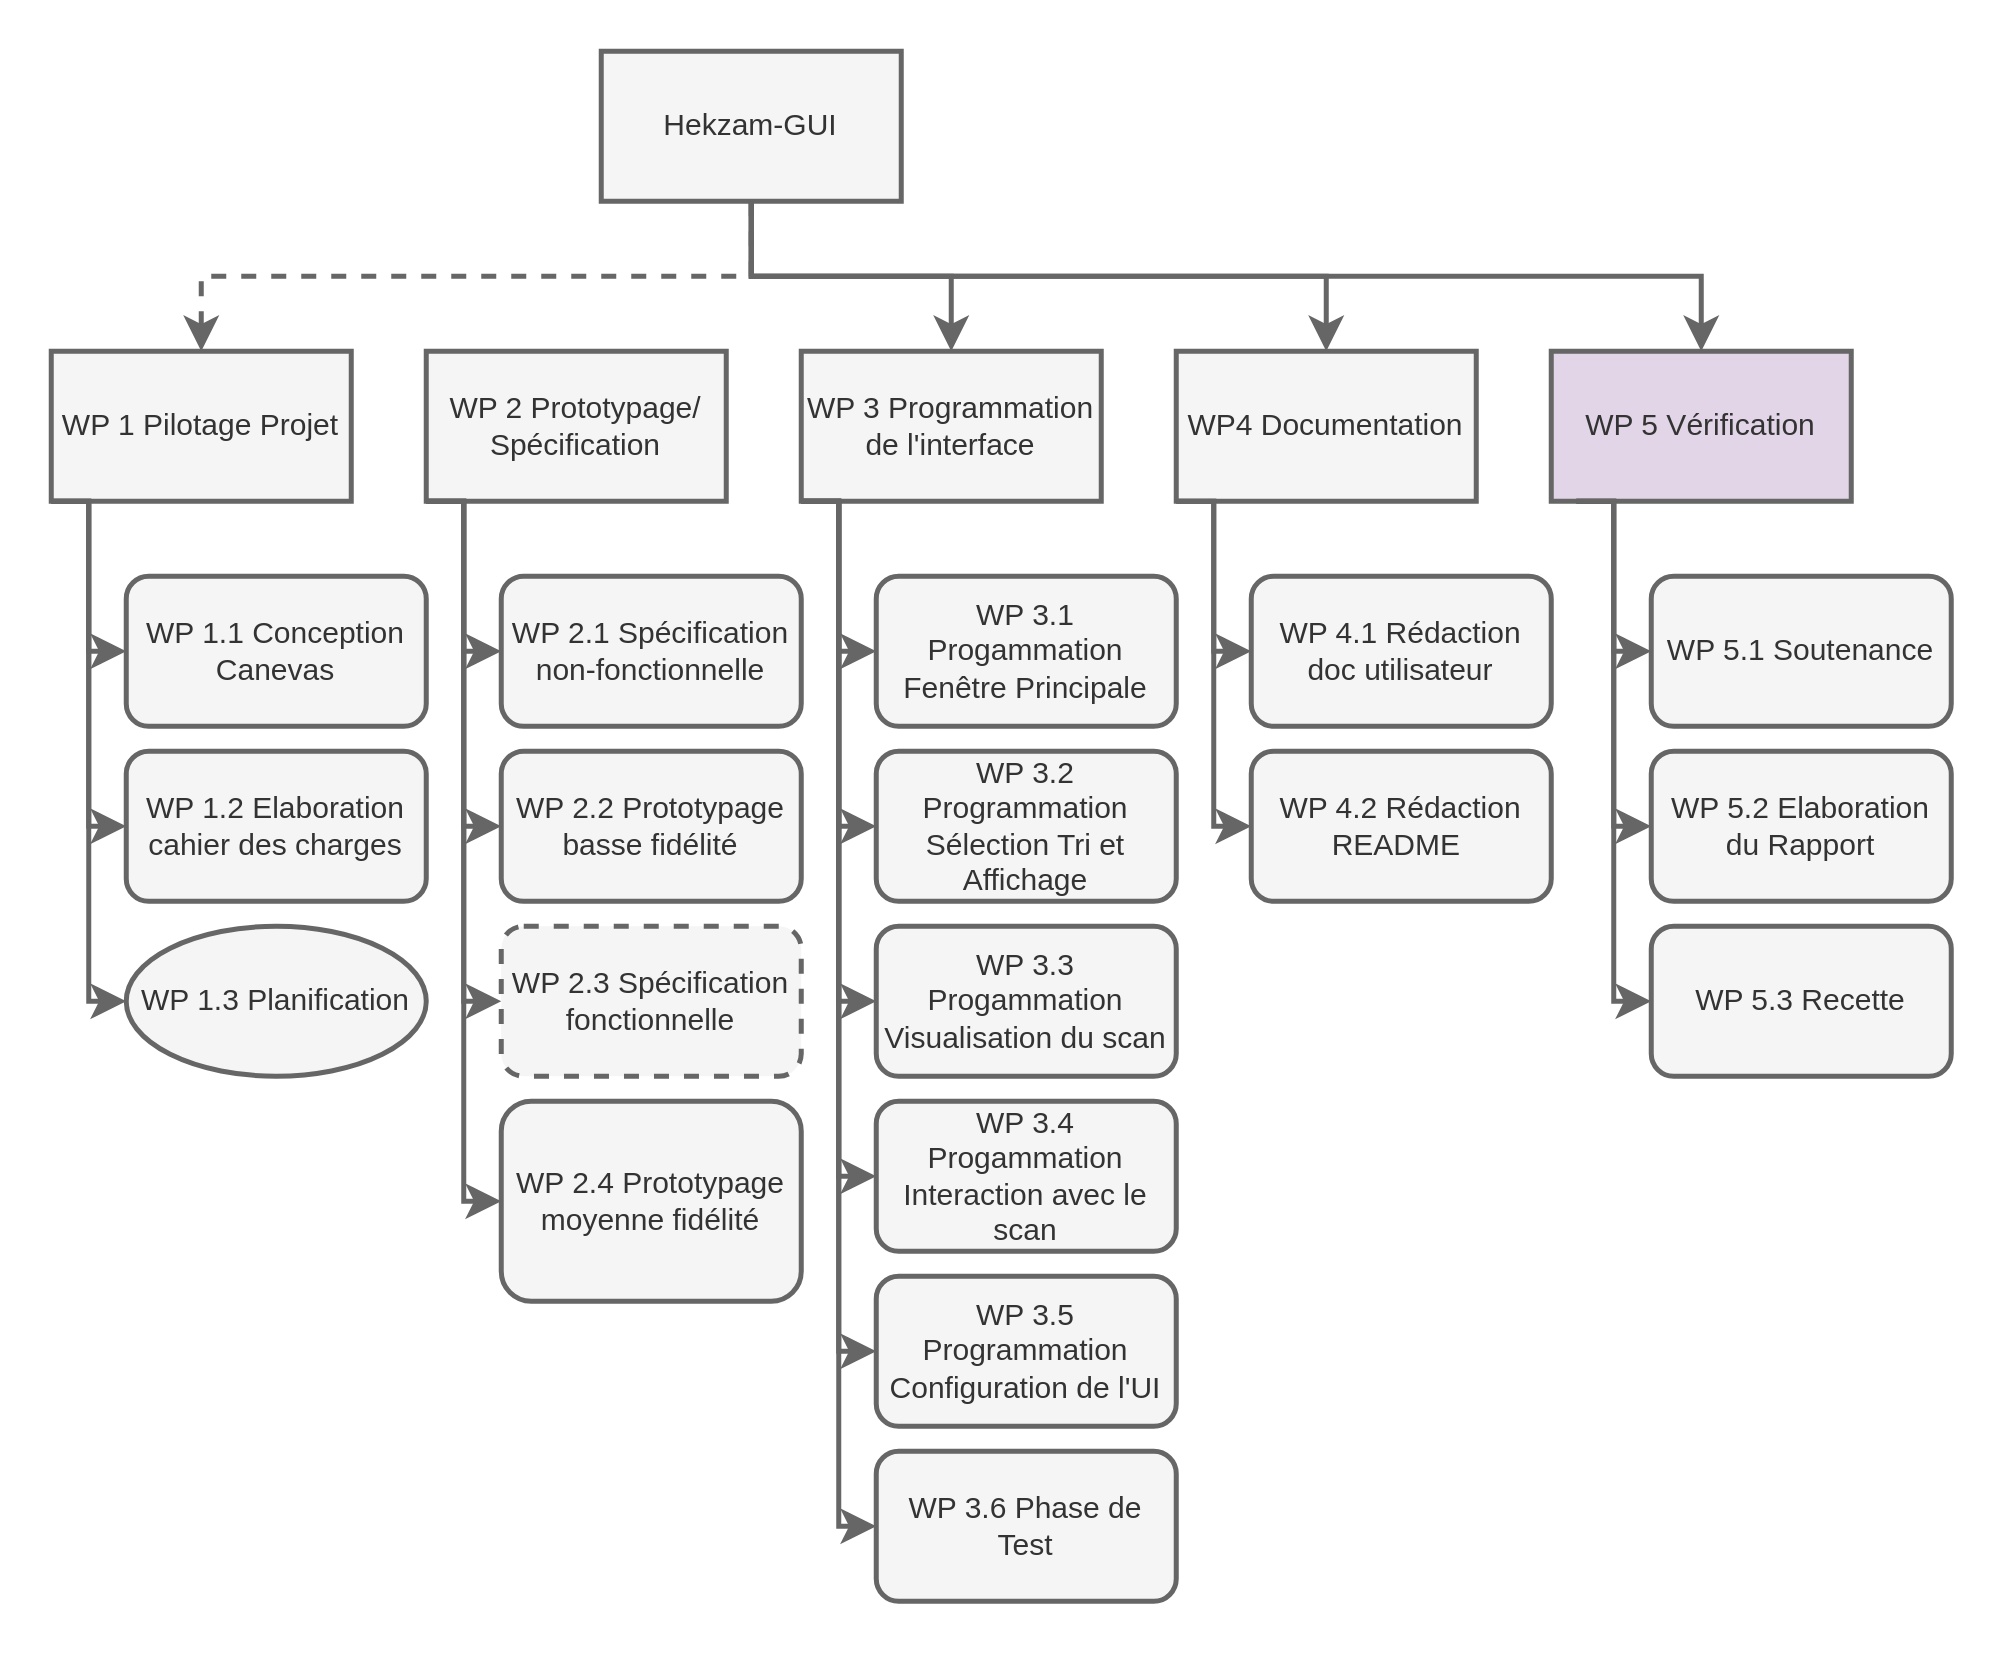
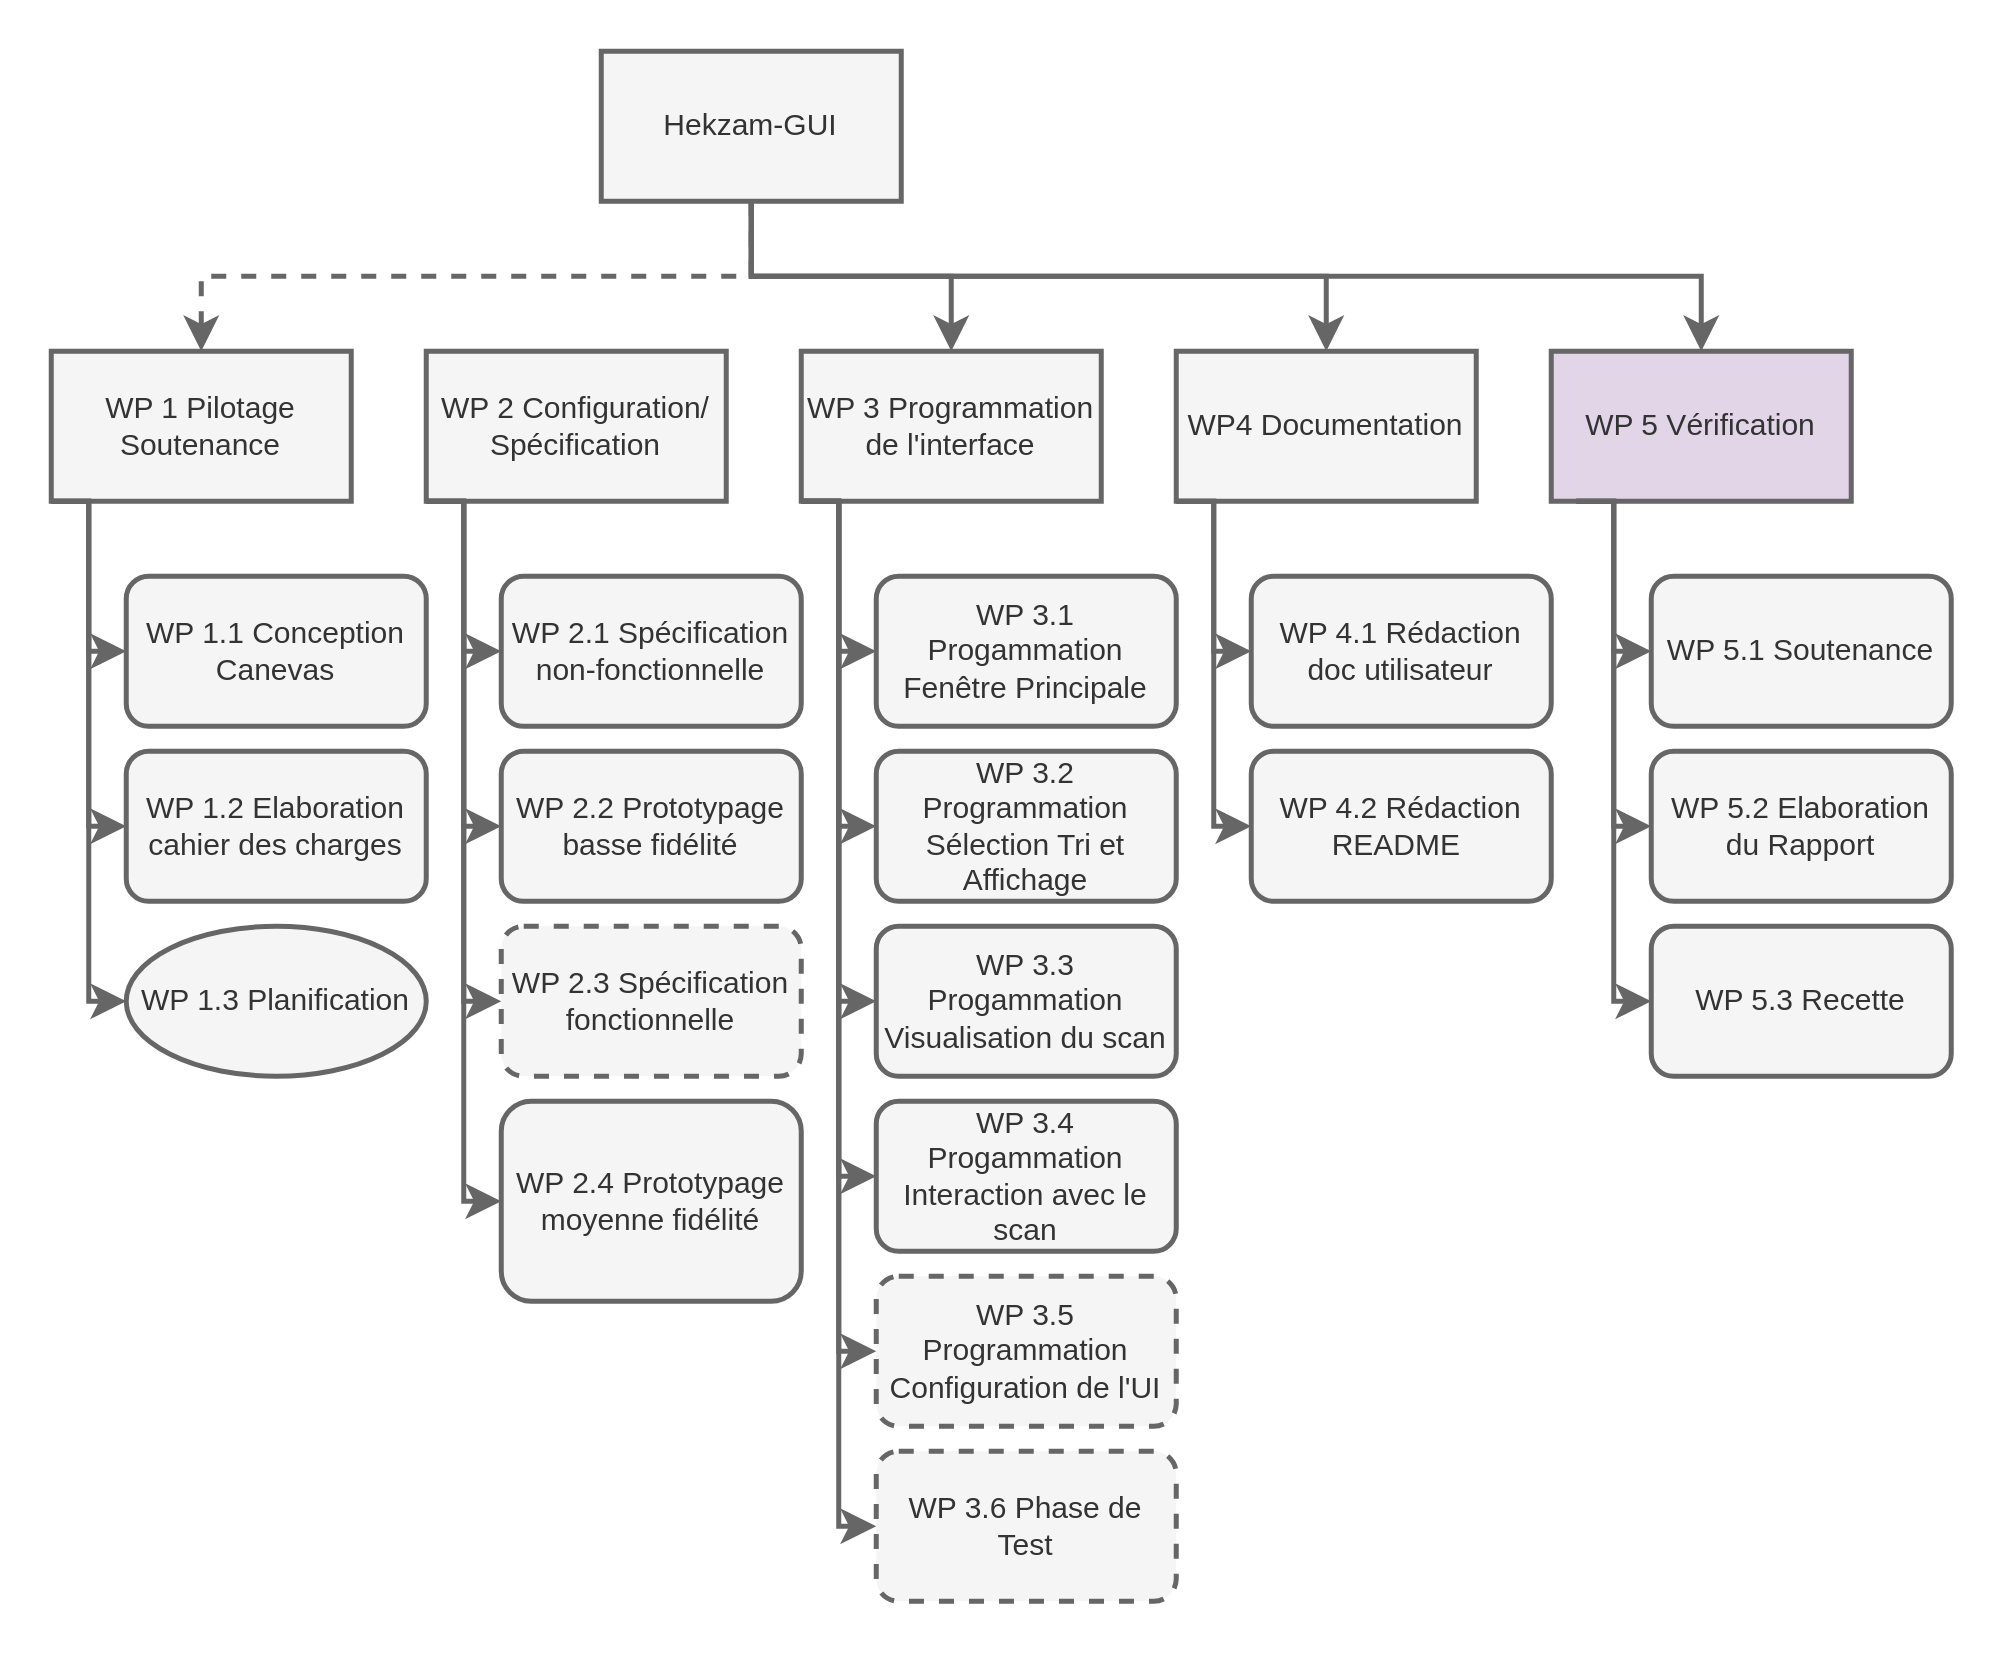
(201, 426) -> (201, 426)
(576, 426) -> (576, 426)
(1026, 1351) -> (1026, 1351)
(1026, 1526) -> (1026, 1526)
